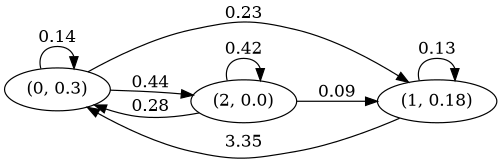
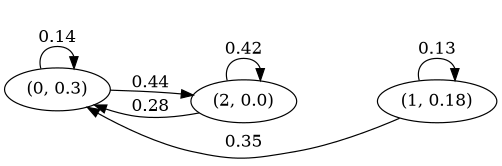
(244, 22) -> none
(331, 101) -> none
(244, 142) -> (244, 142)
